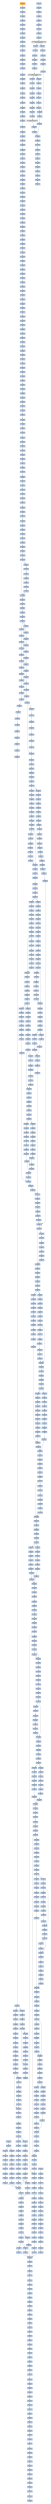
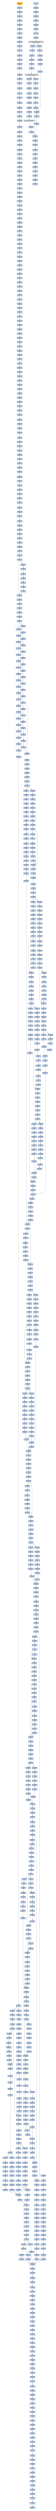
none -> (10, 2089)
